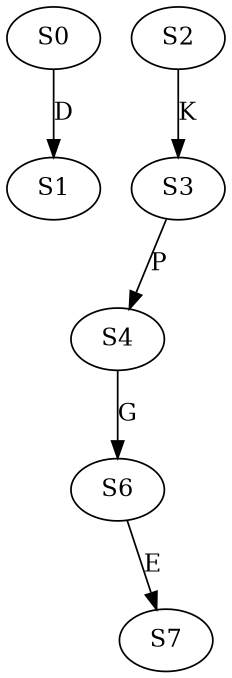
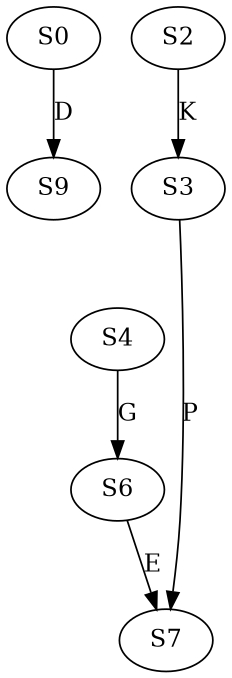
(54, 189) -> (54, 189)
(151, 256) -> (183, 406)
